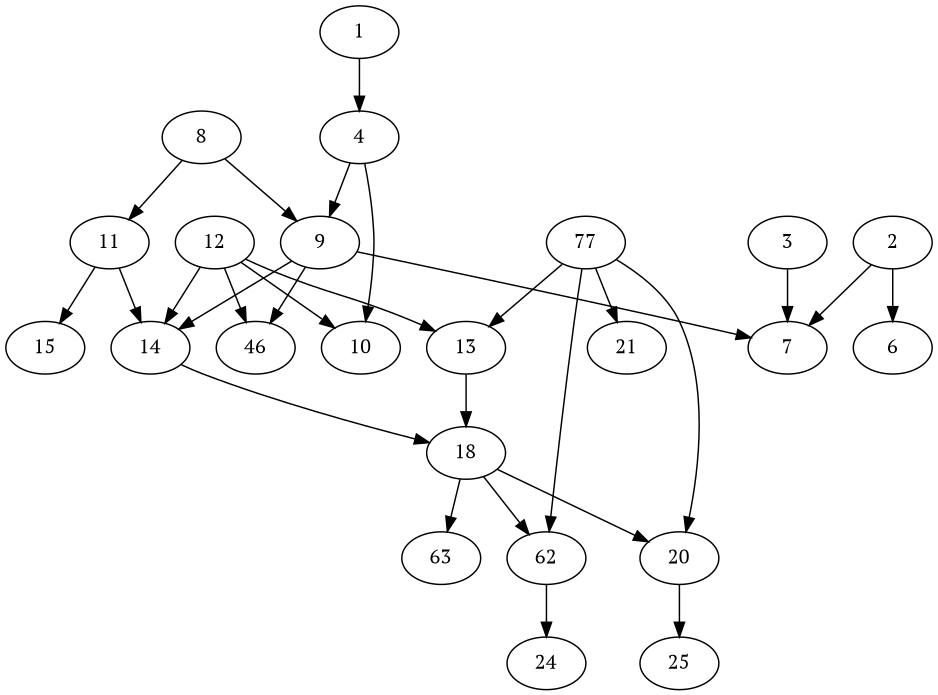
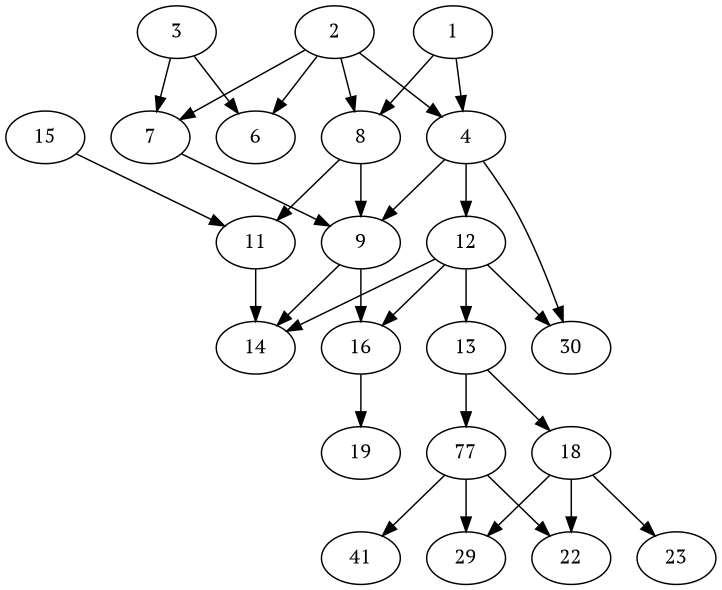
none -> (346, 78)
none -> (212, 79)
none -> (412, 79)
none -> (395, 80)
none -> (466, 183)
(81, 289) -> (144, 187)
(547, 292) -> (249, 187)
(524, 297) -> (466, 393)
(256, 348) -> (361, 348)
(361, 348) -> (571, 348)
(627, 348) -> (361, 558)
(297, 406) -> none
none -> (361, 453)
(441, 558) -> (676, 558)
(546, 558) -> (571, 558)
(679, 558) -> (466, 558)
(546, 663) -> none
(679, 663) -> none
